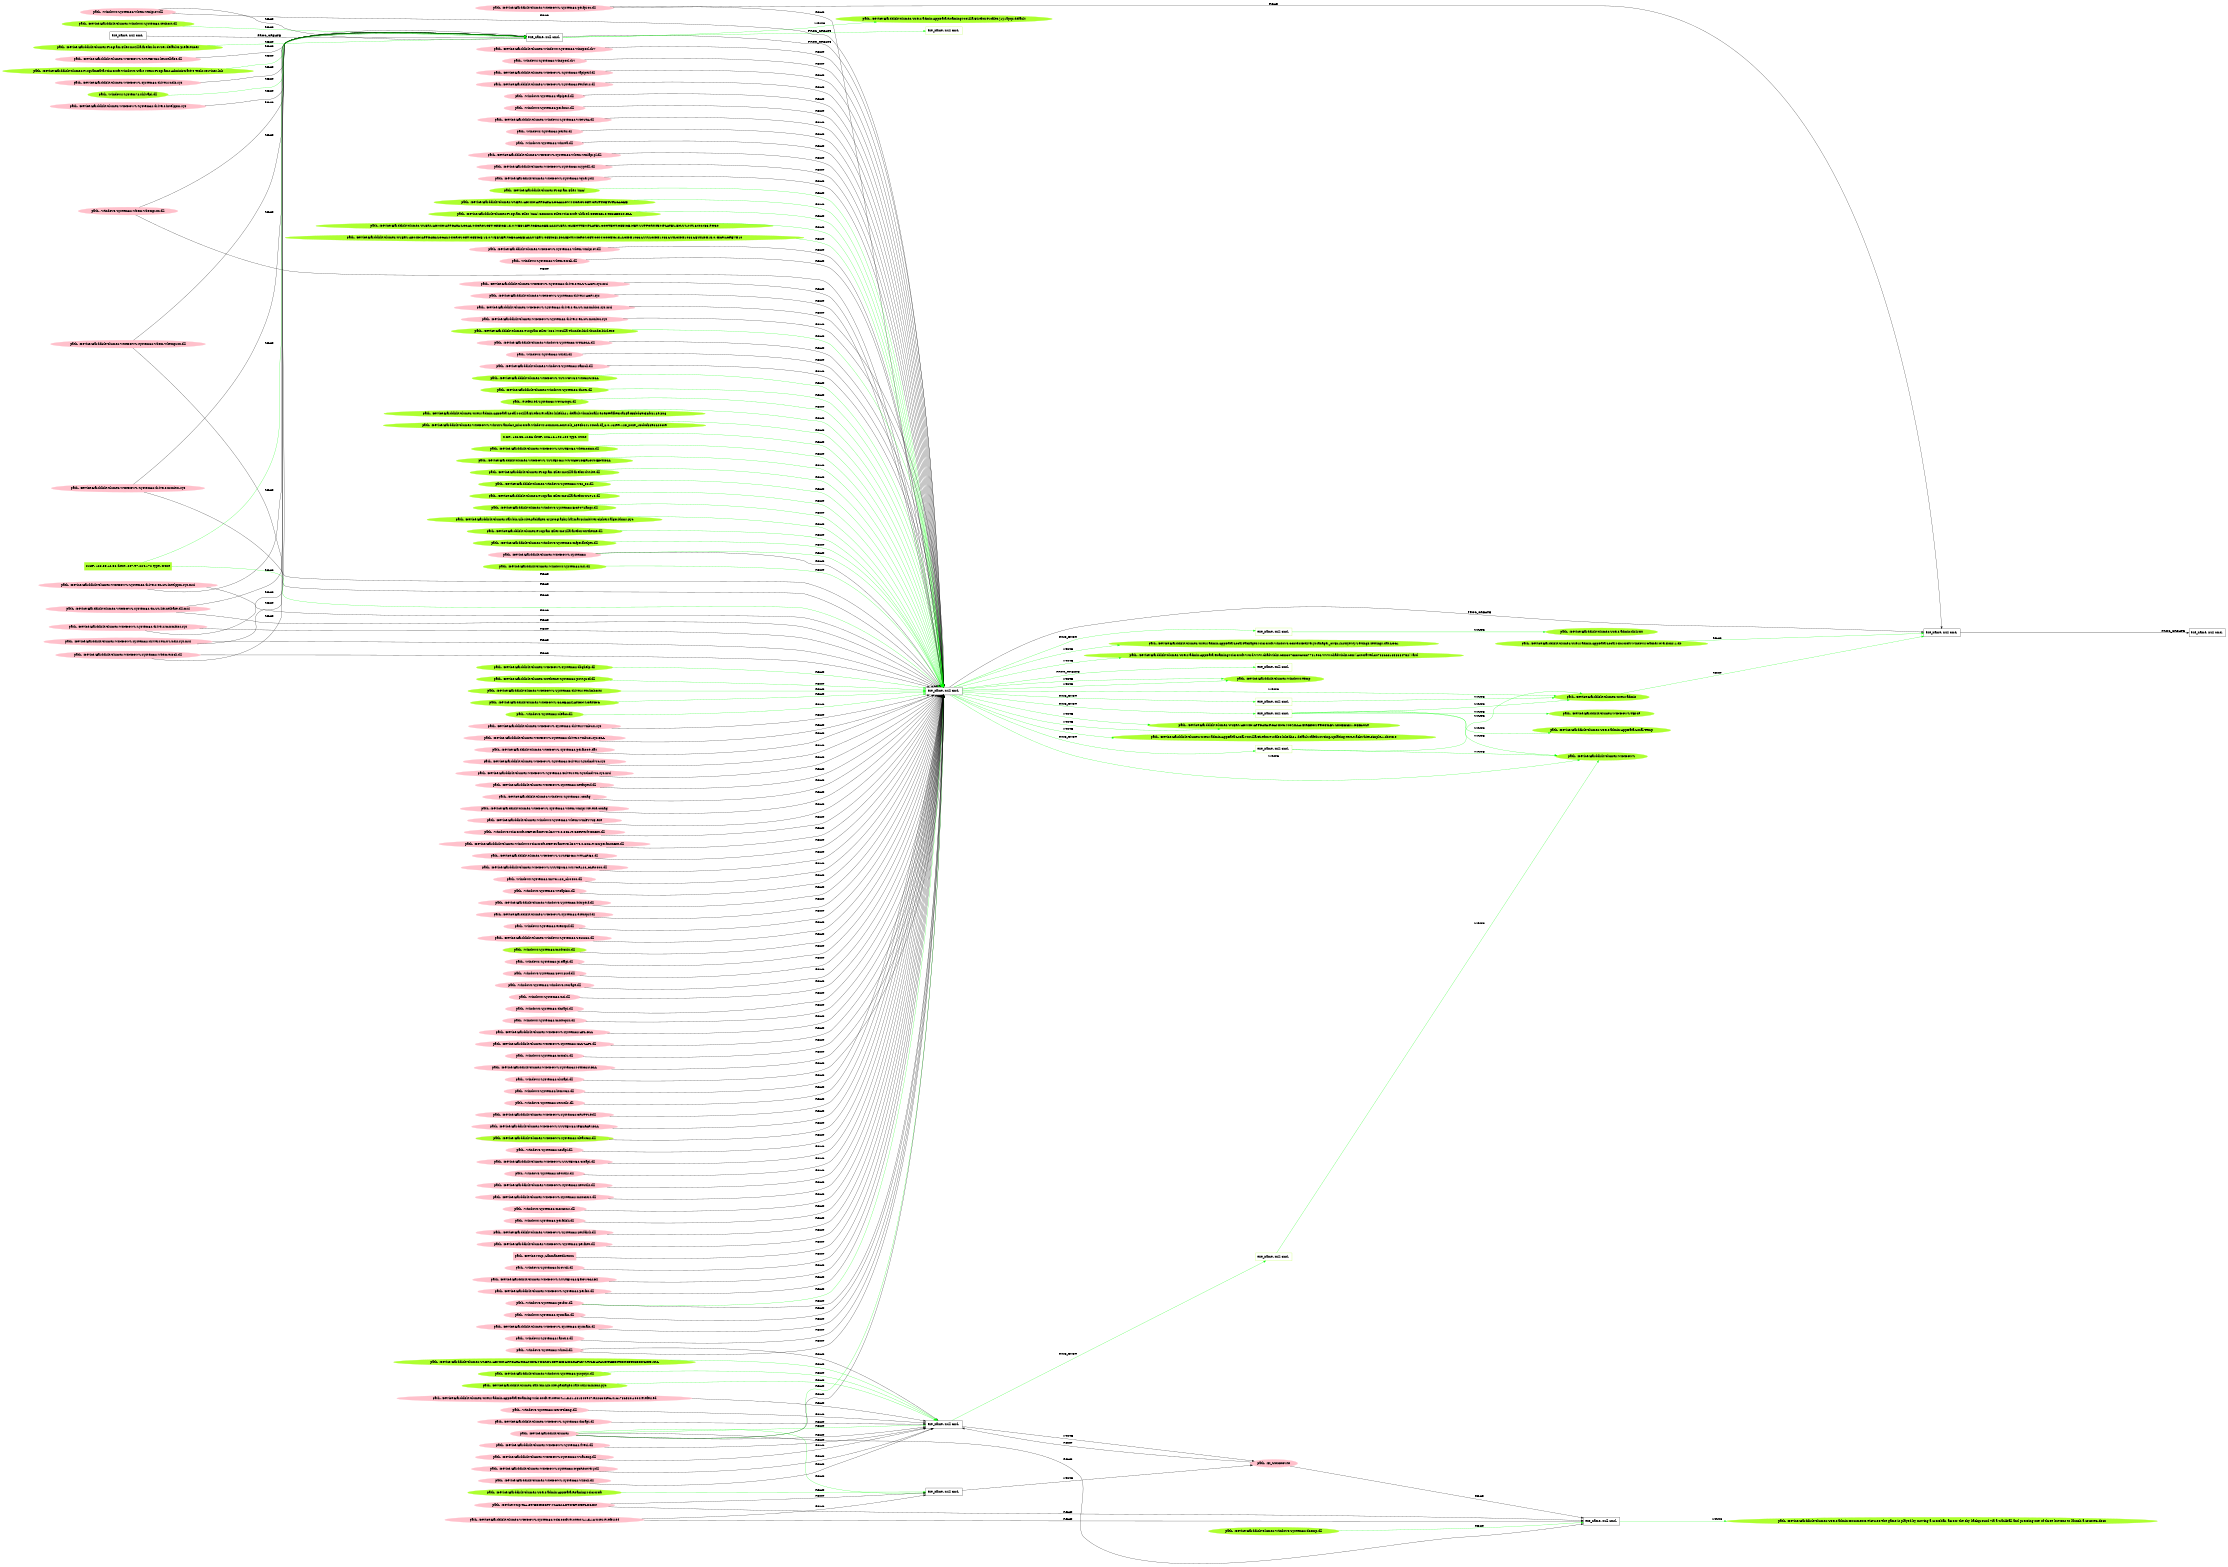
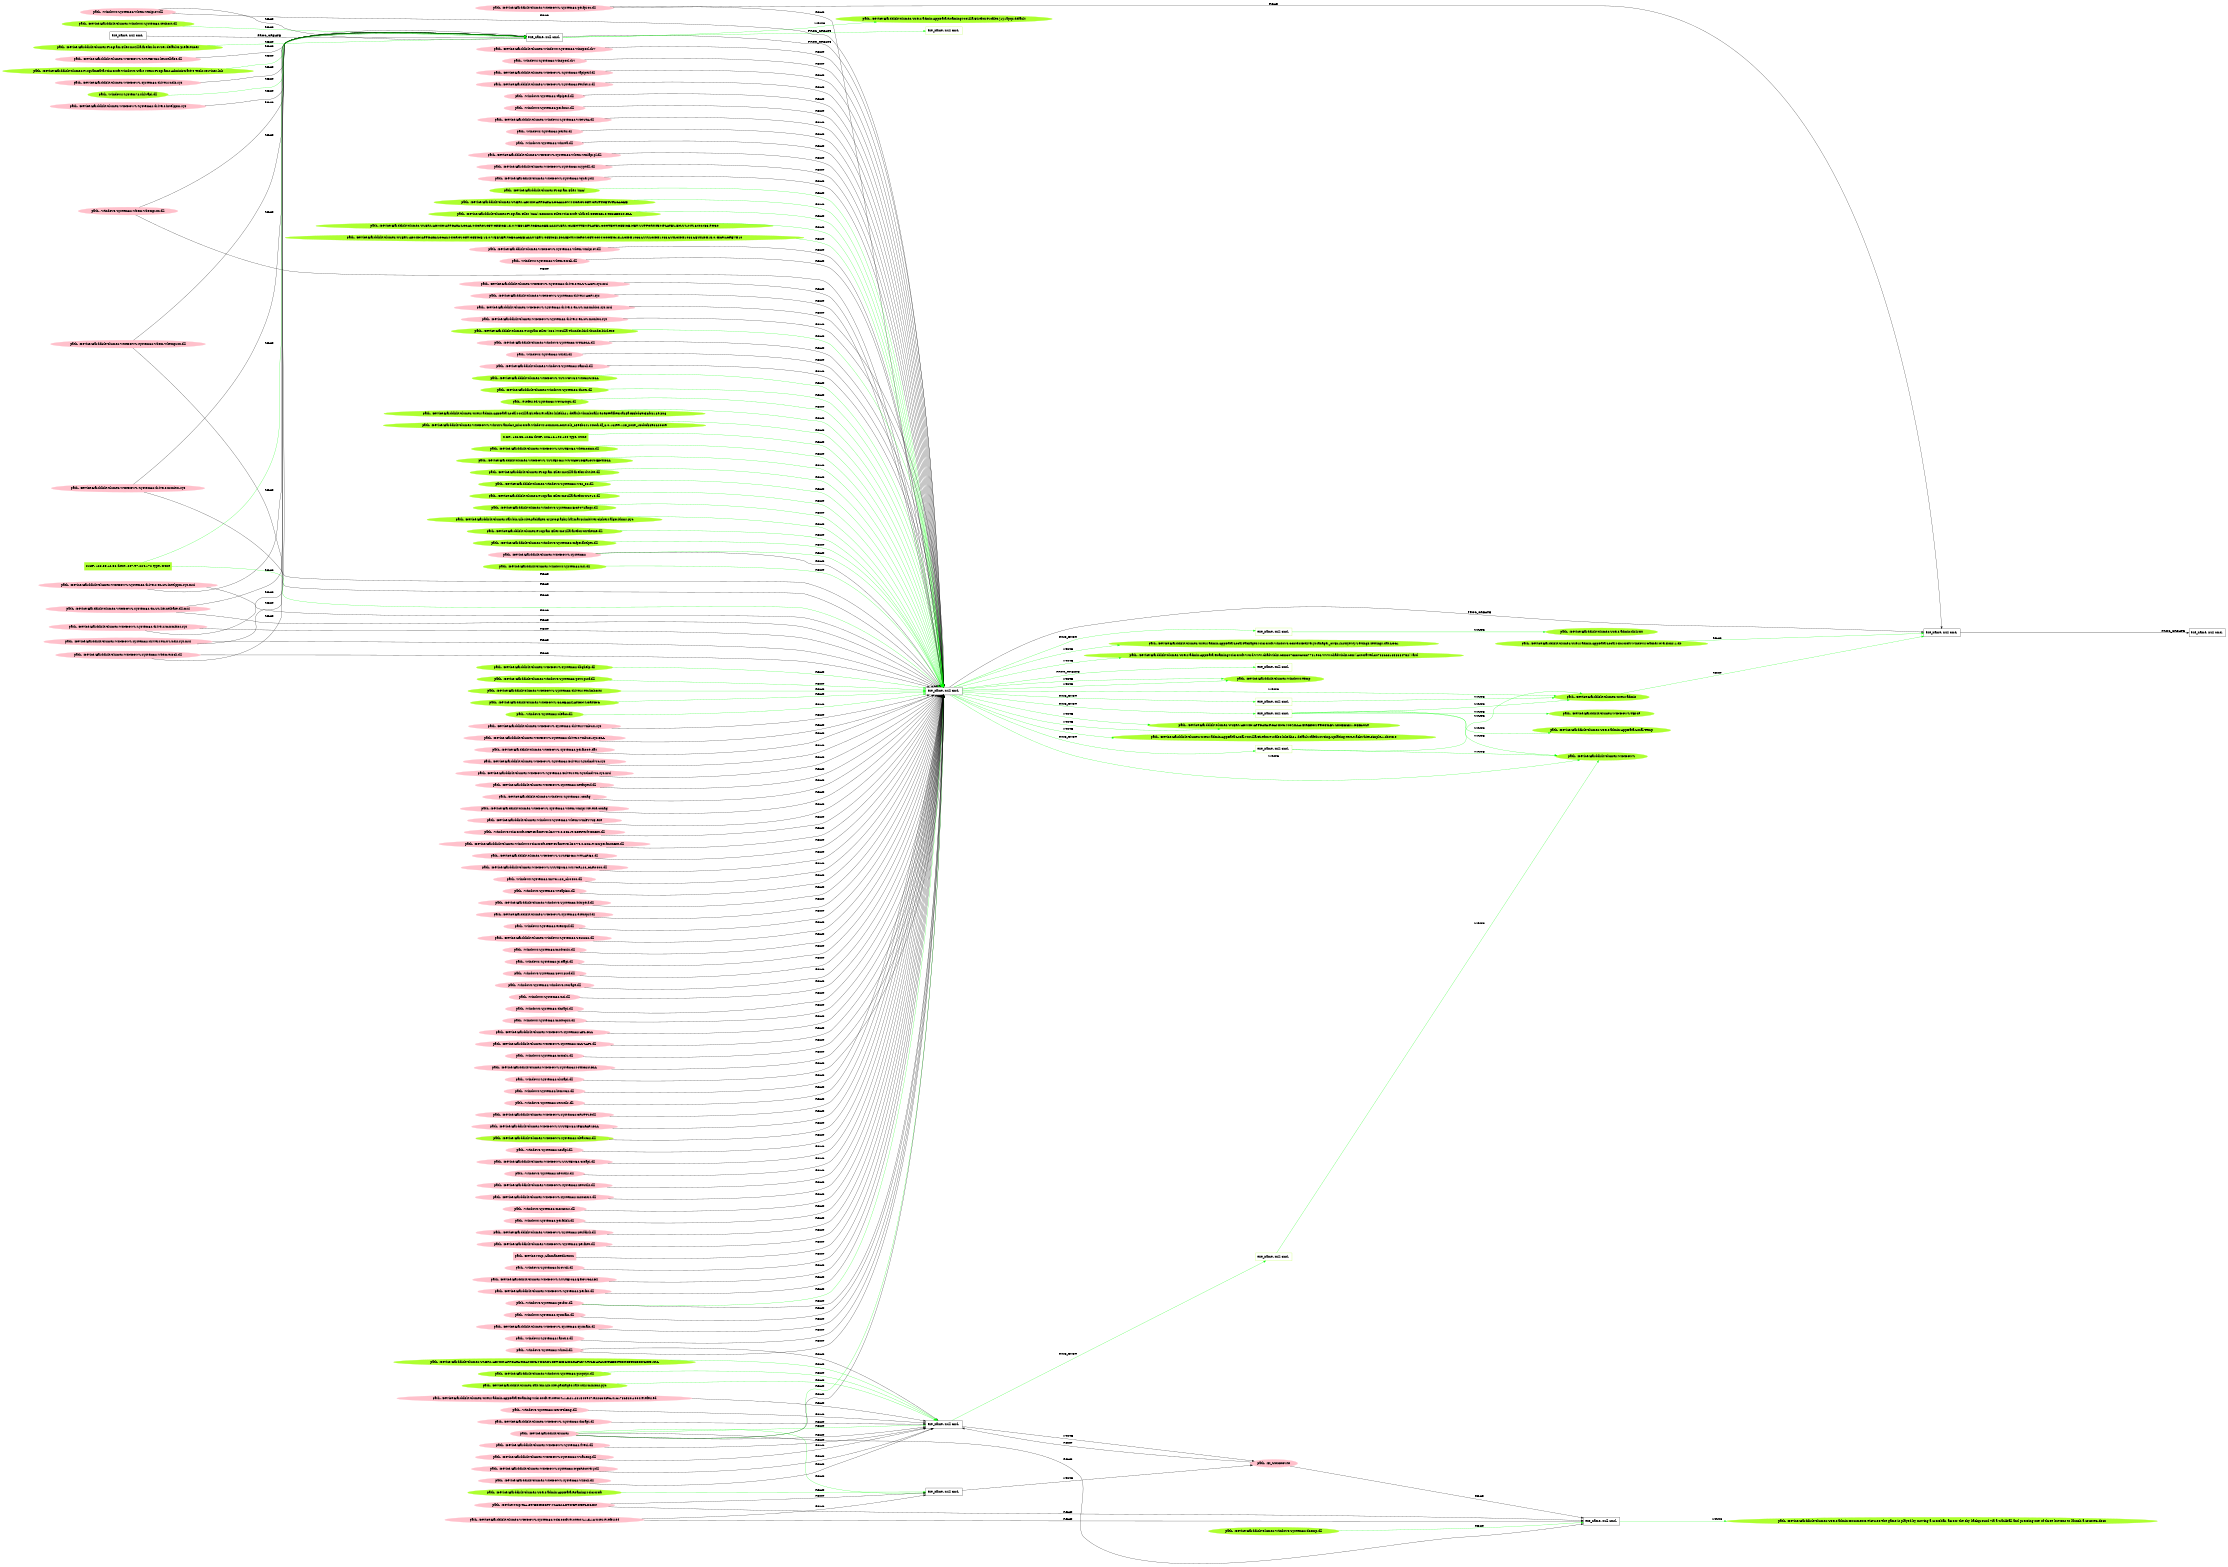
(545, 679) -> (545, 679)
(545, 950) -> (545, 950)
